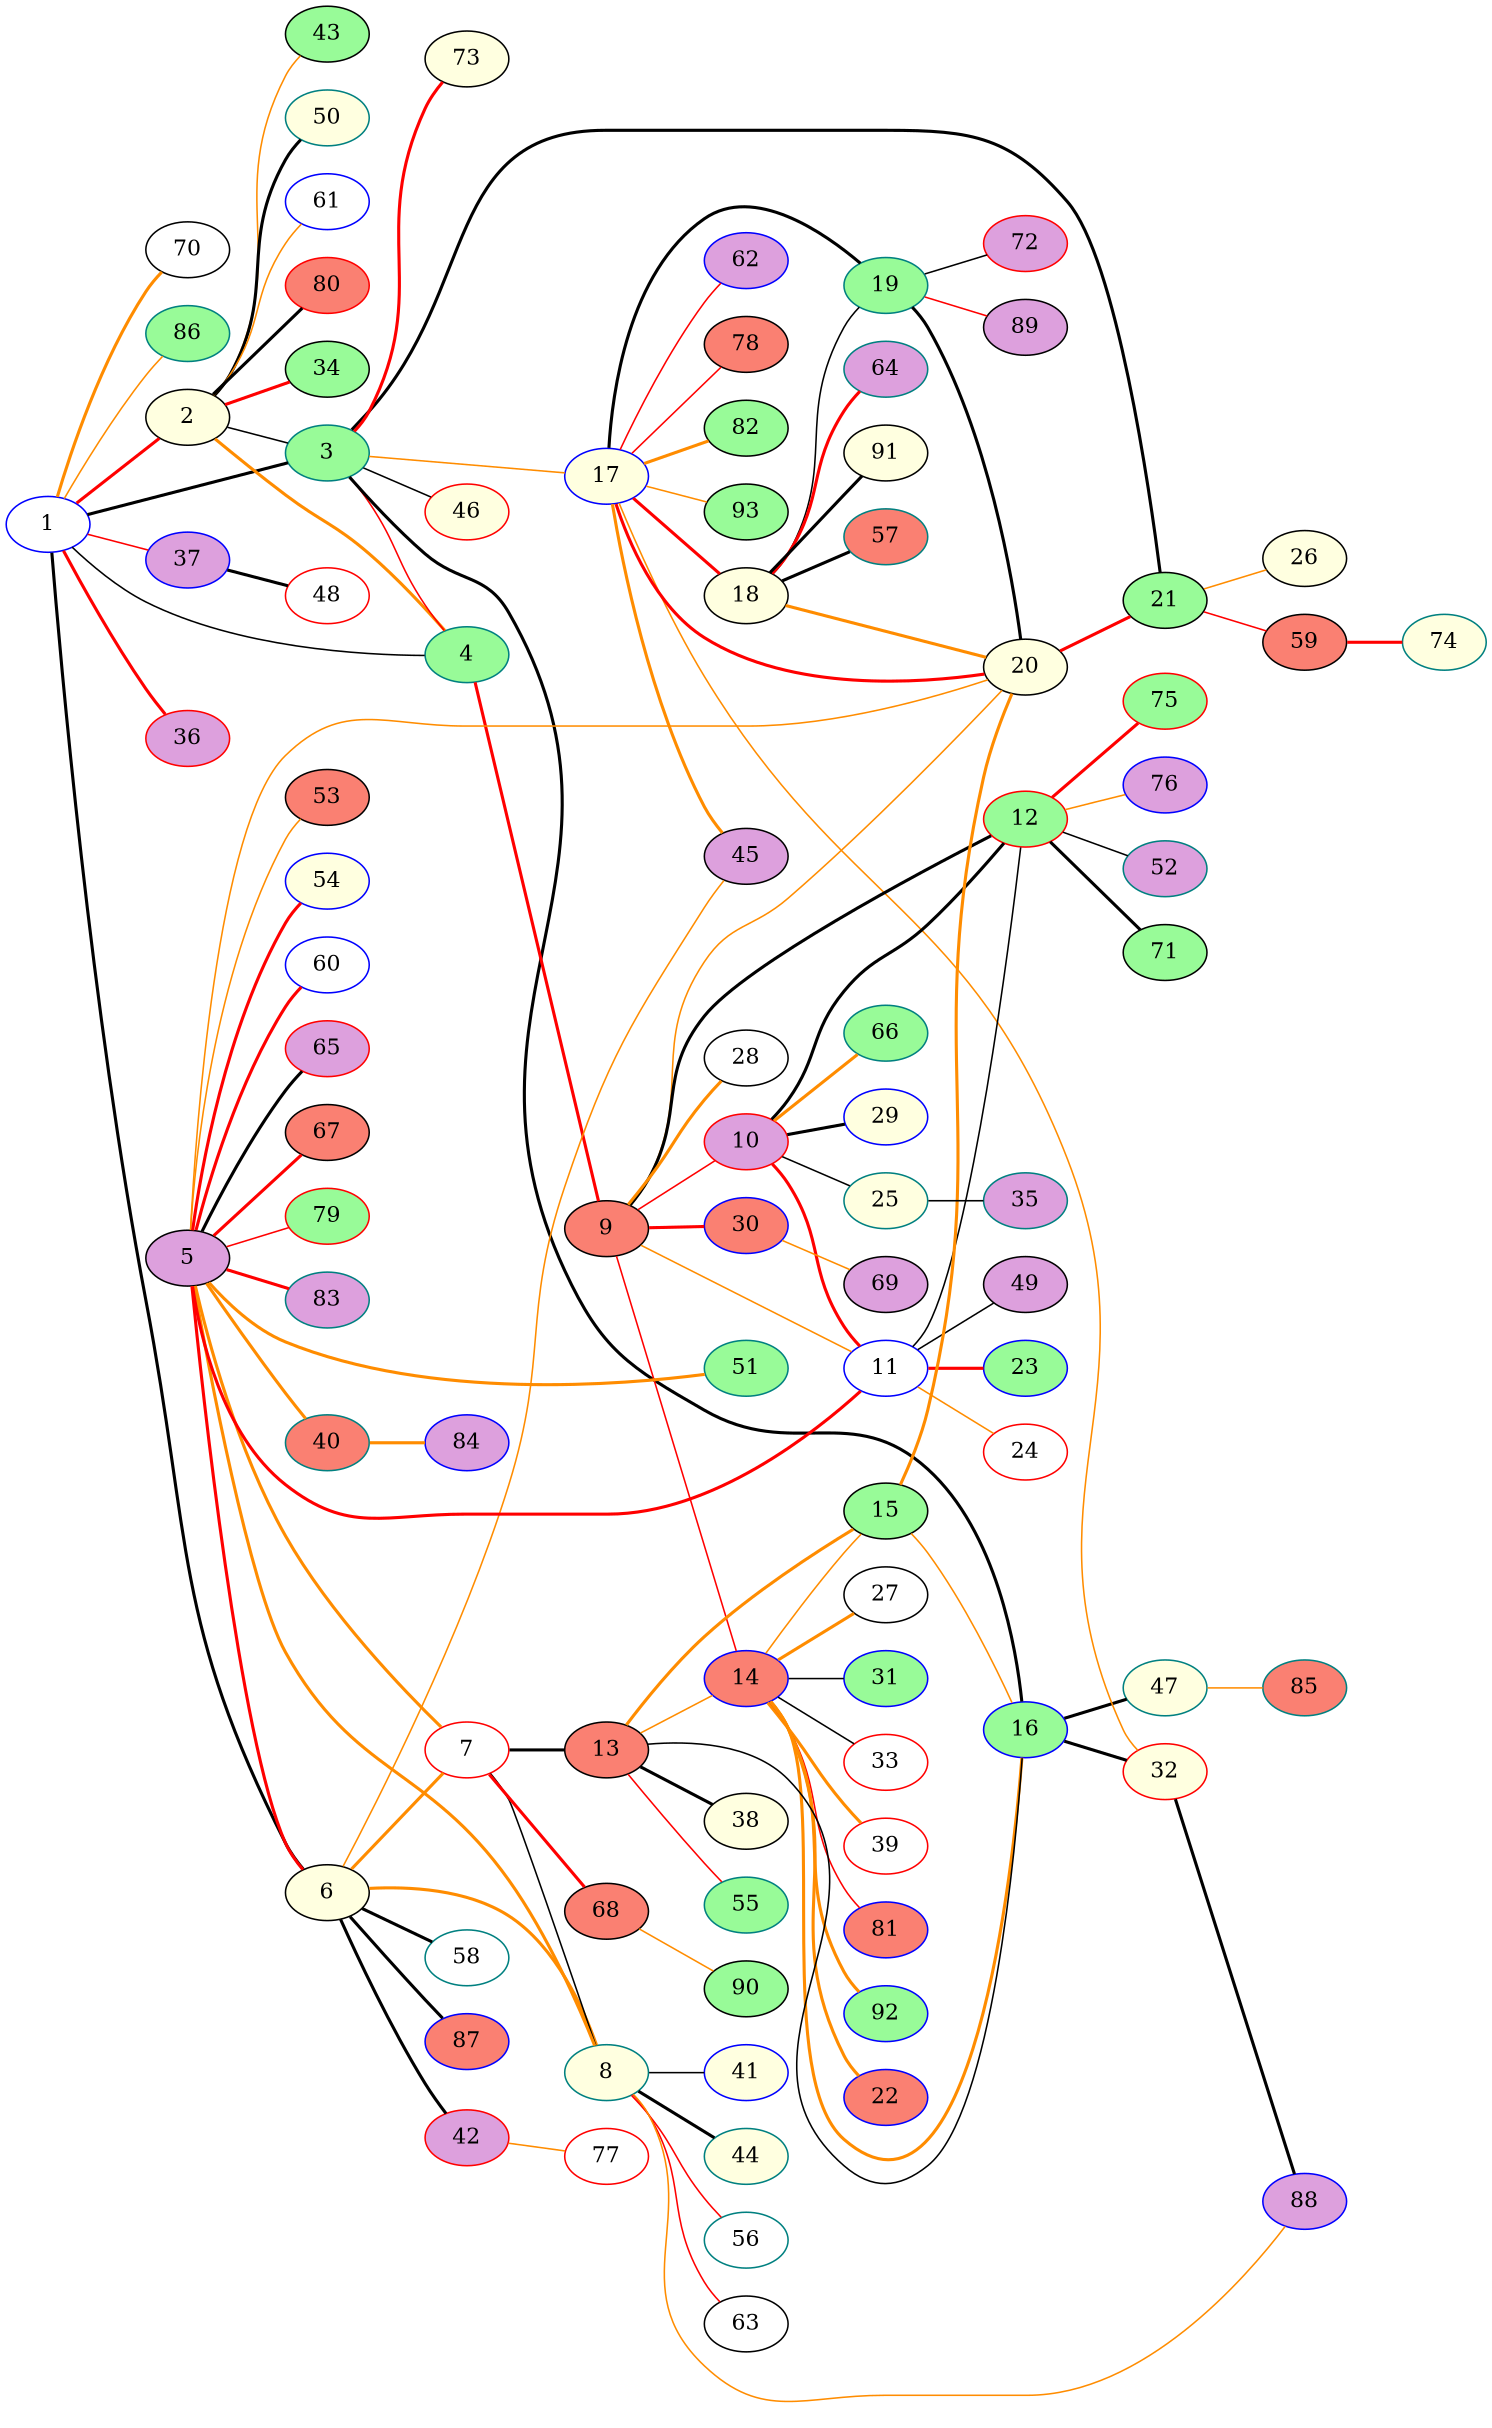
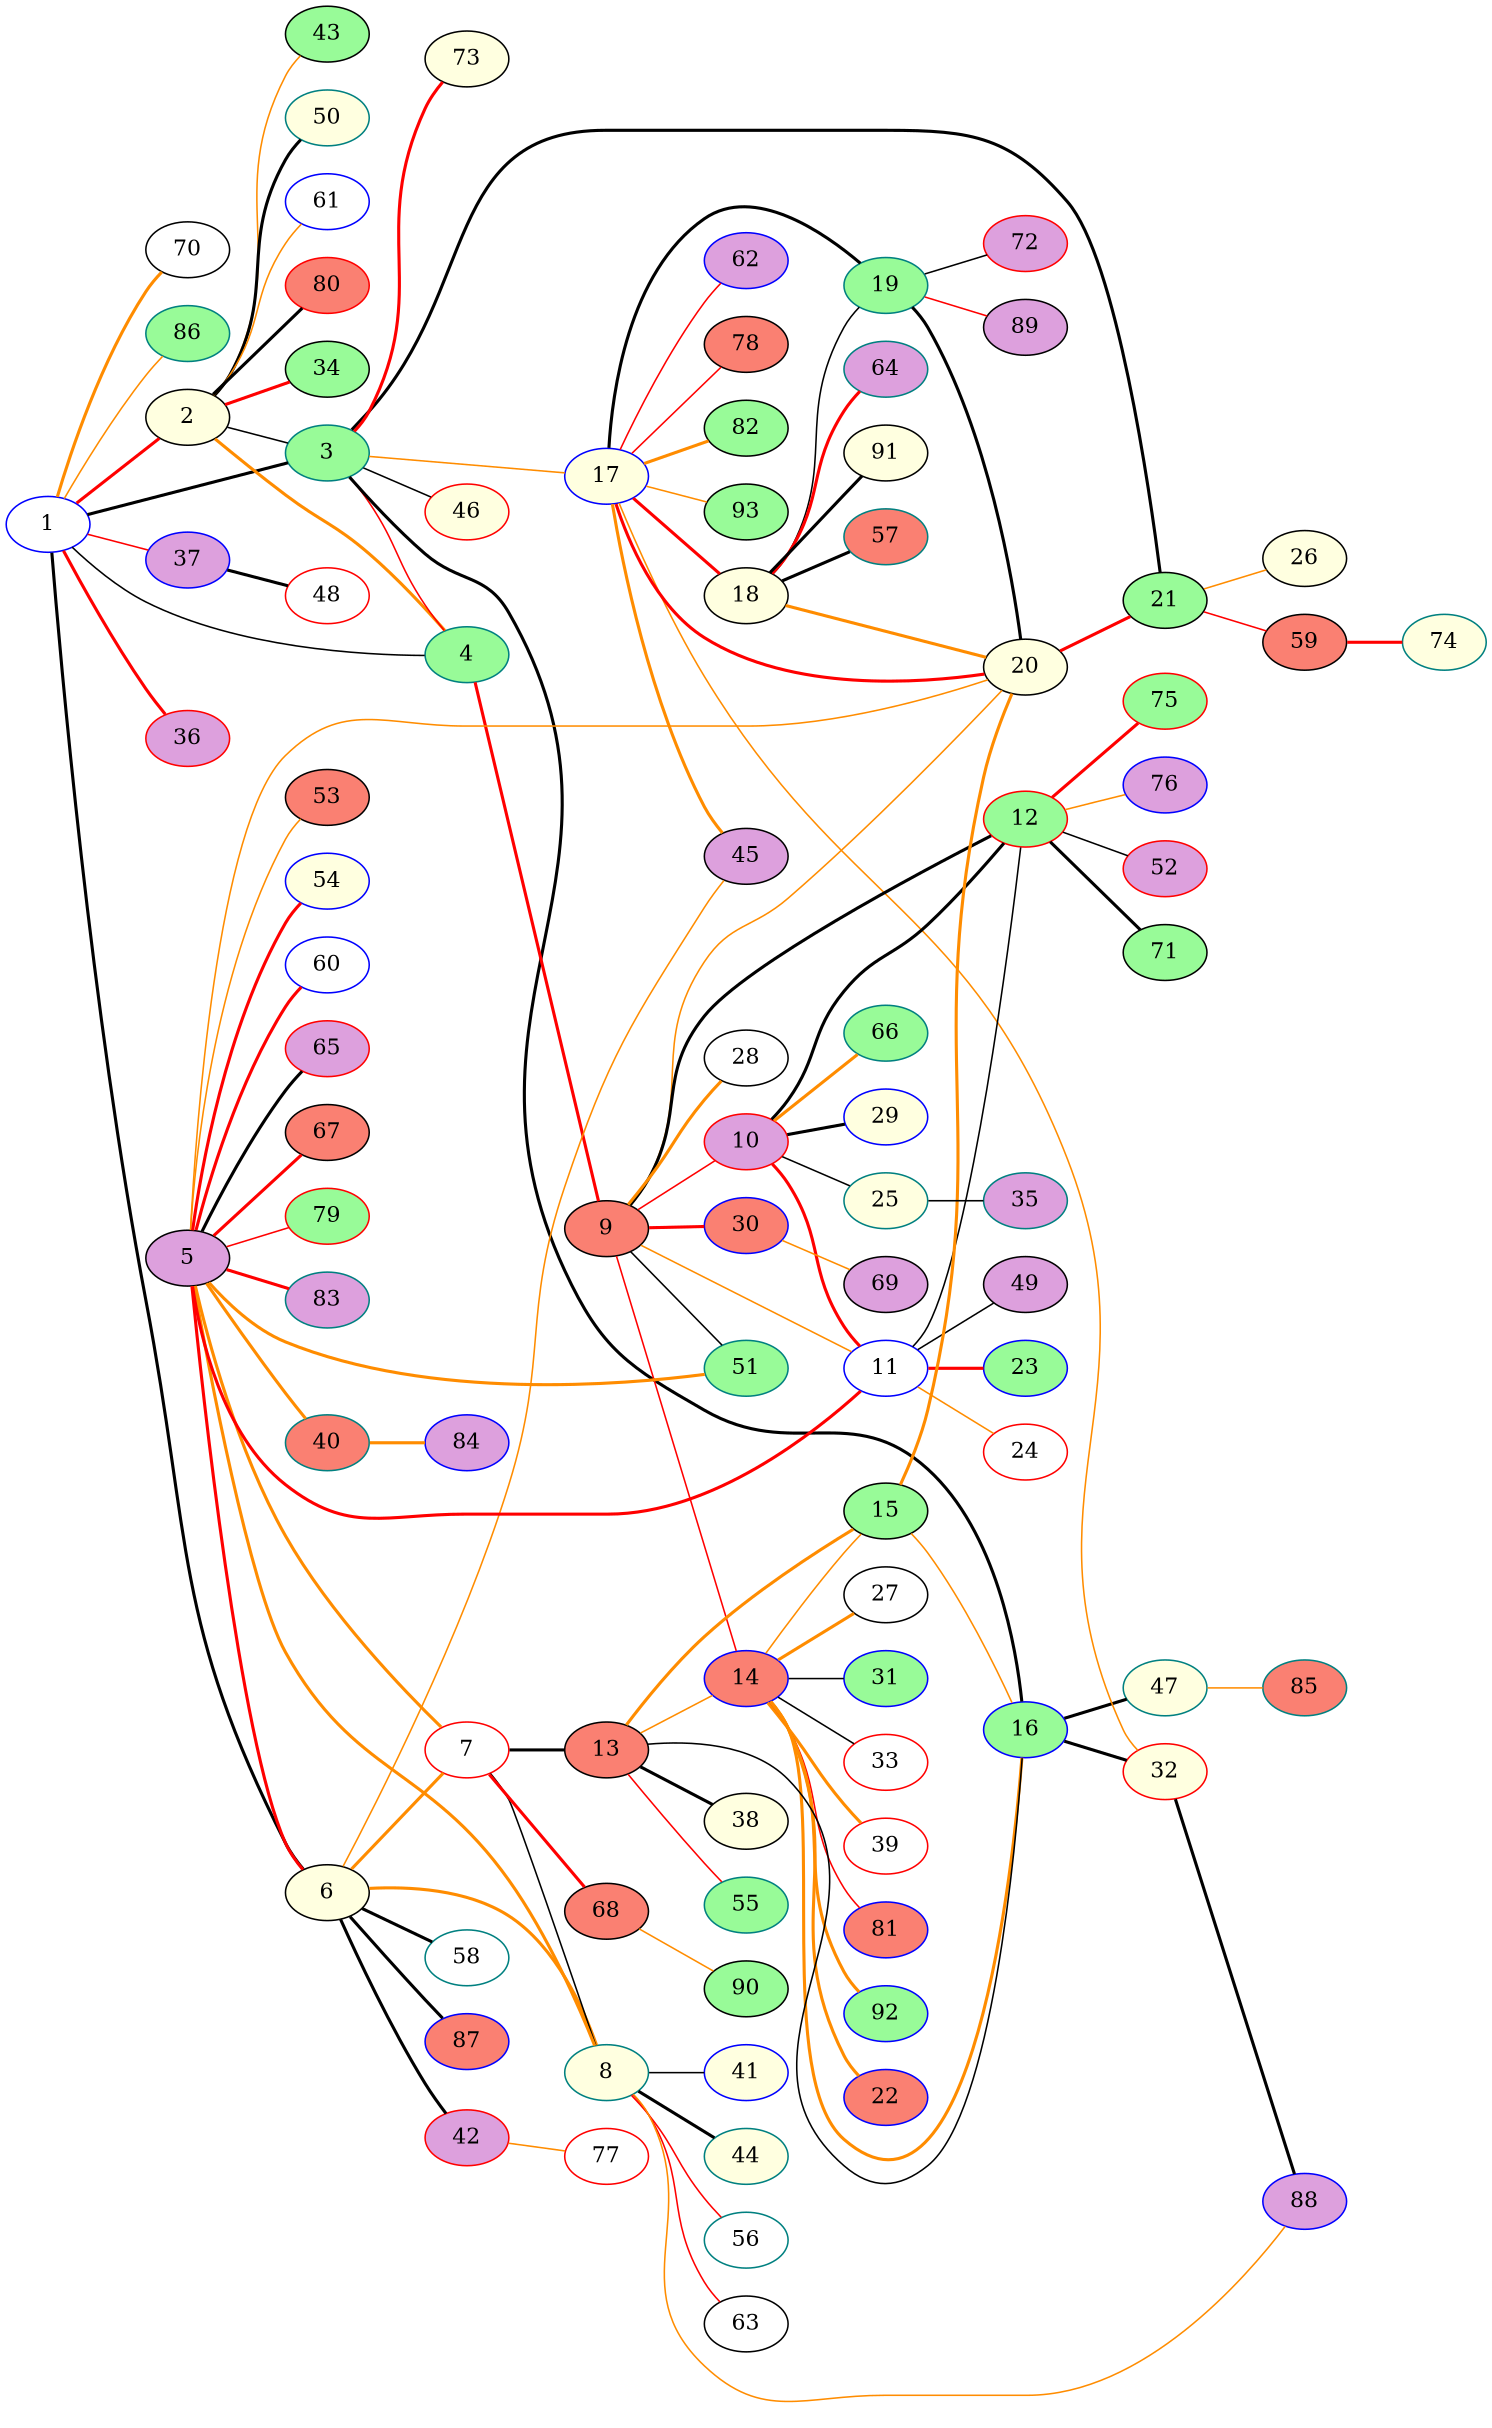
(1165, 869) -> (1165, 869)
none -> (676, 1299)
